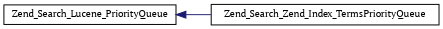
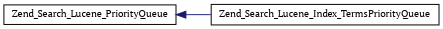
(325, 15) -> (325, 15)
